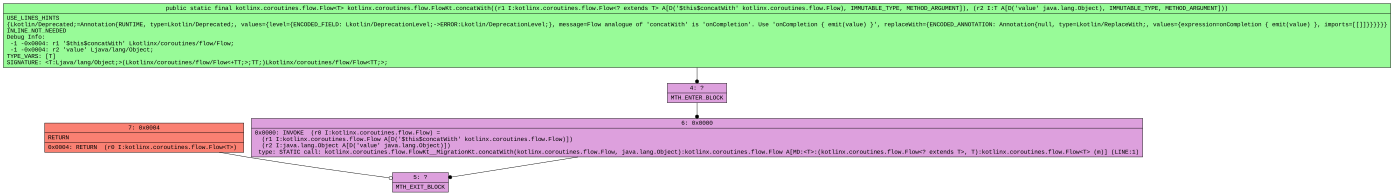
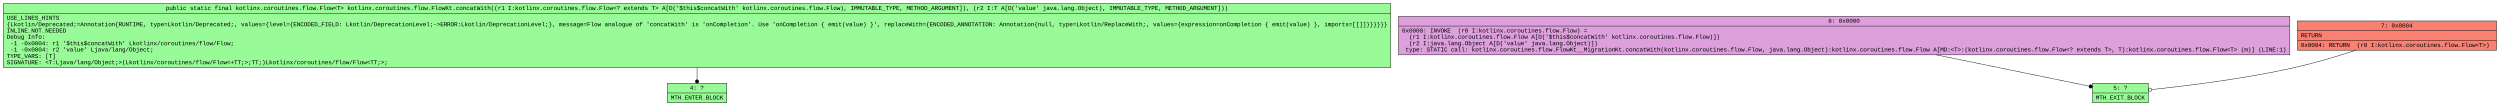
(697, 93) -> (697, 93)
(697, 109) -> none
(420, 182) -> (2120, 93)
